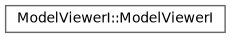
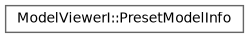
(115, 19) -> (125, 19)
